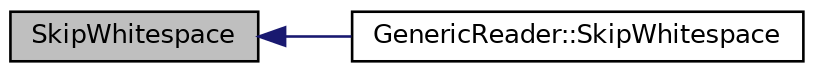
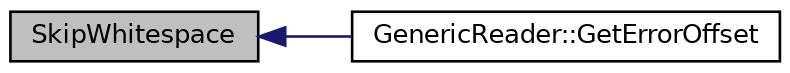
(578, 37) -> (566, 37)
